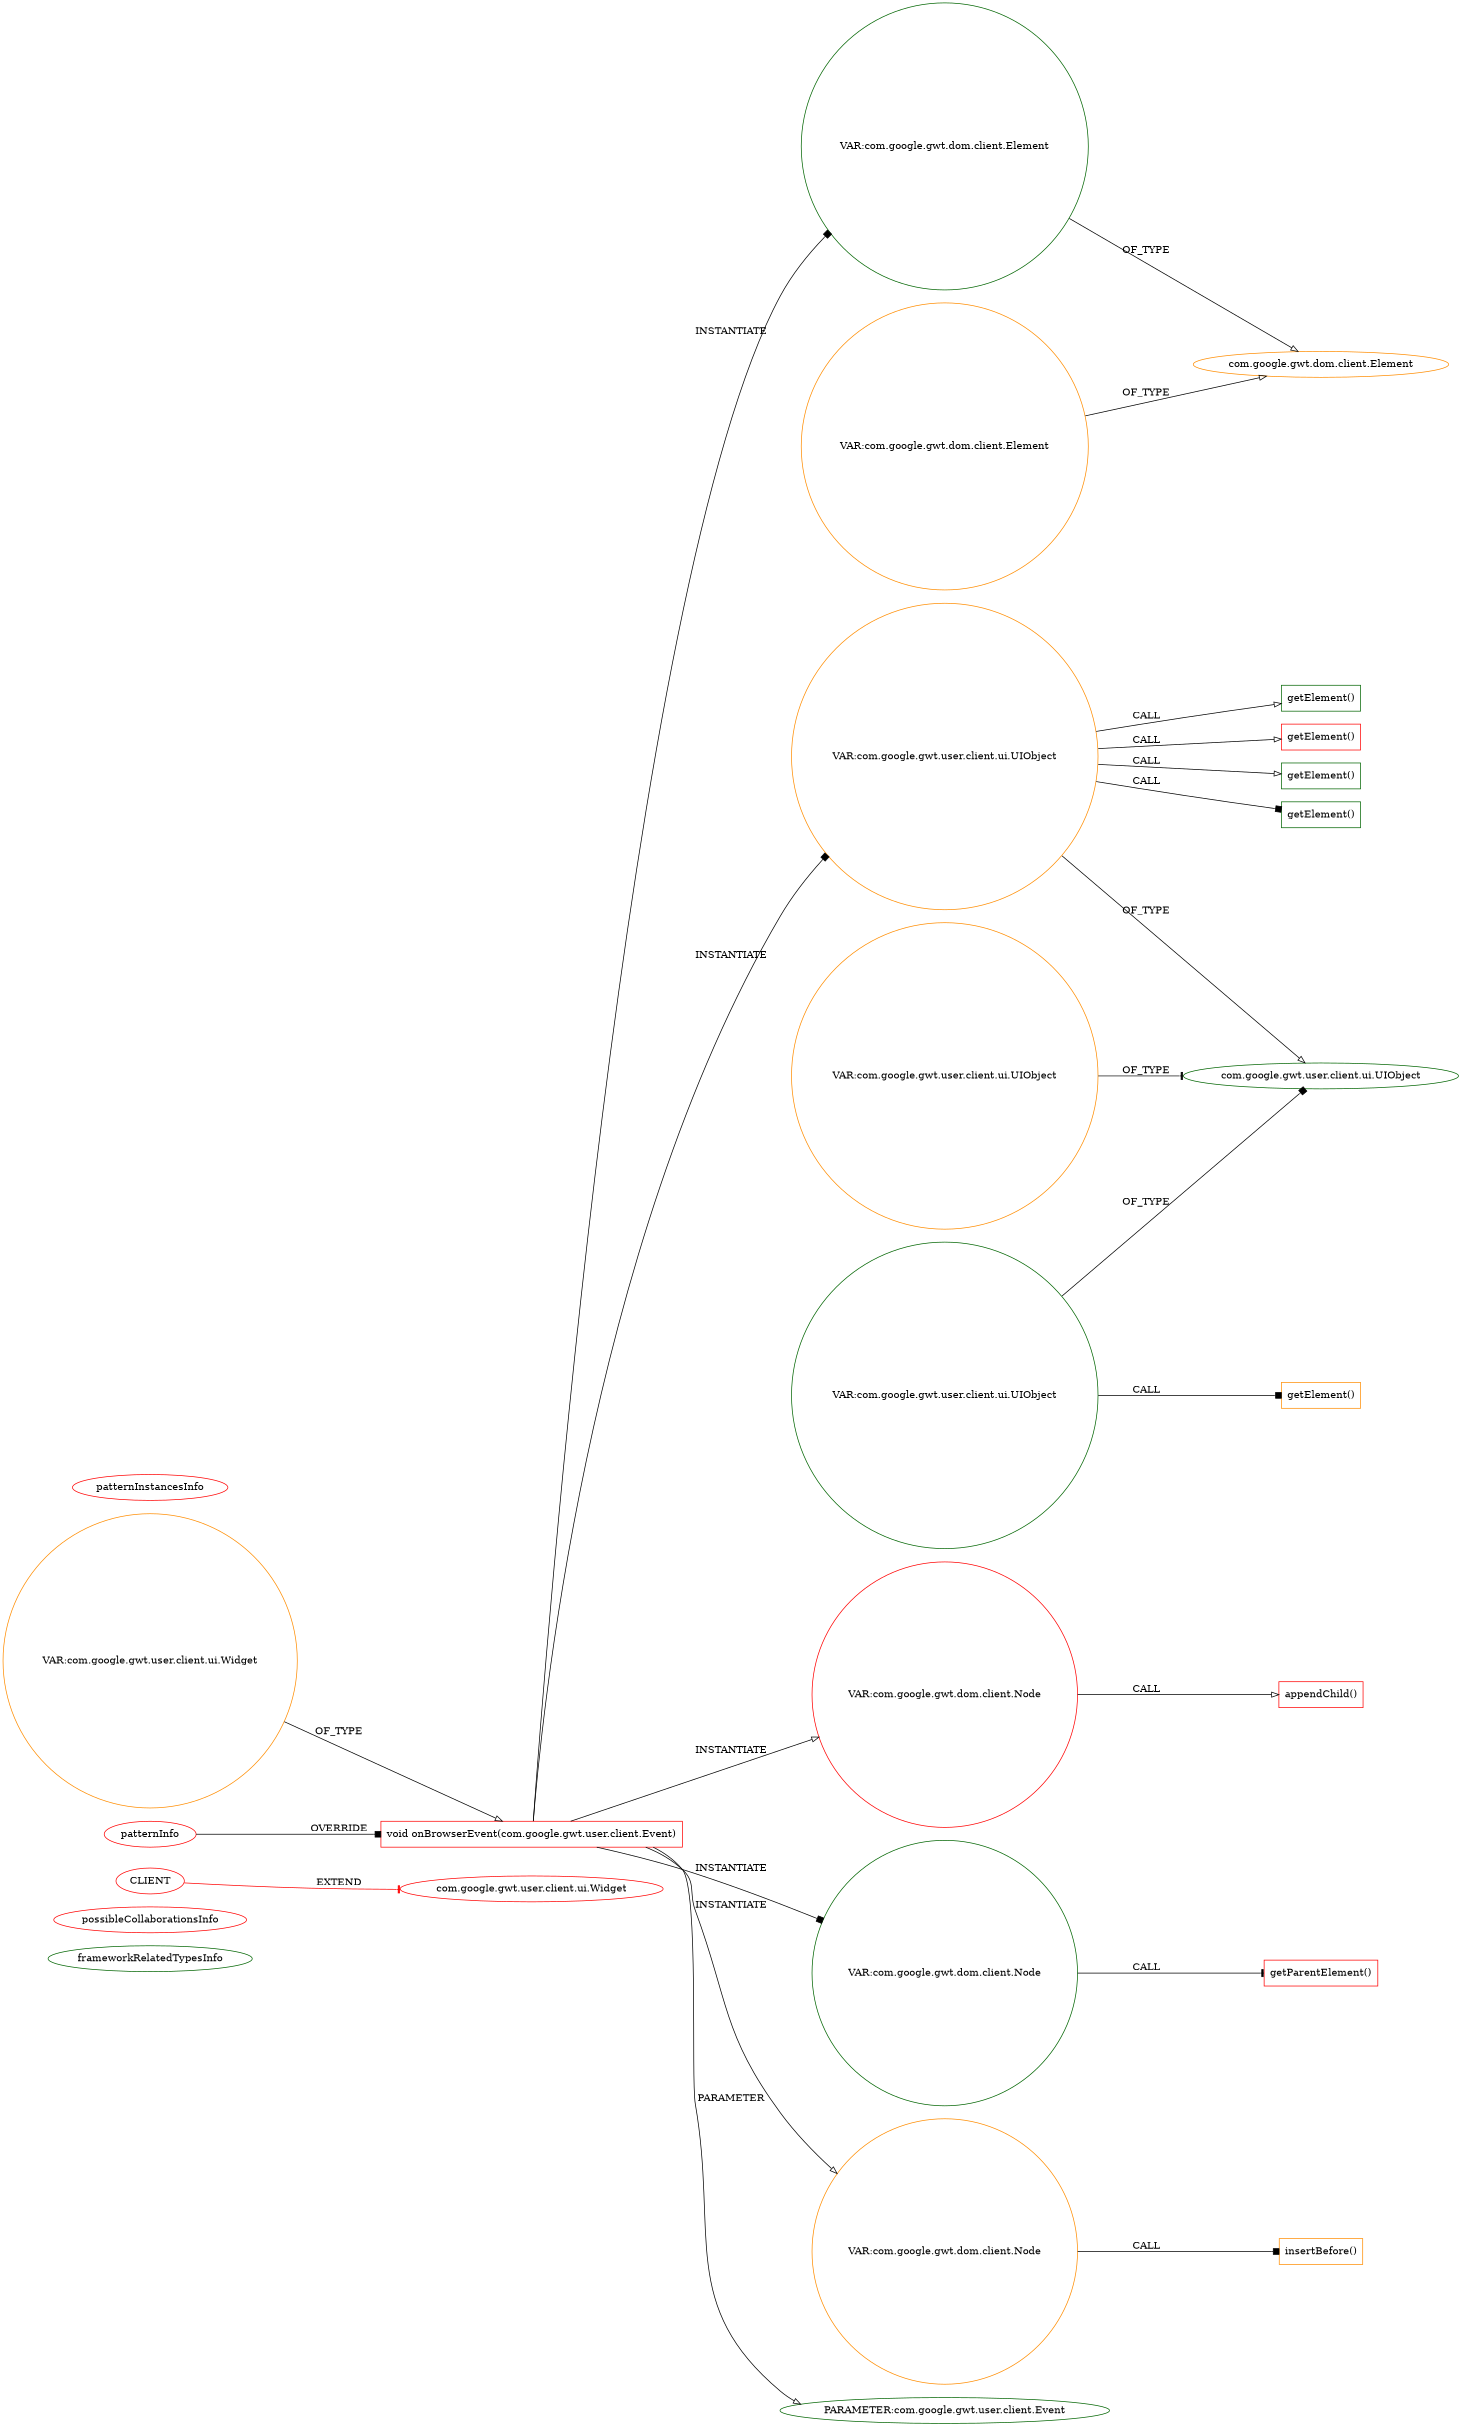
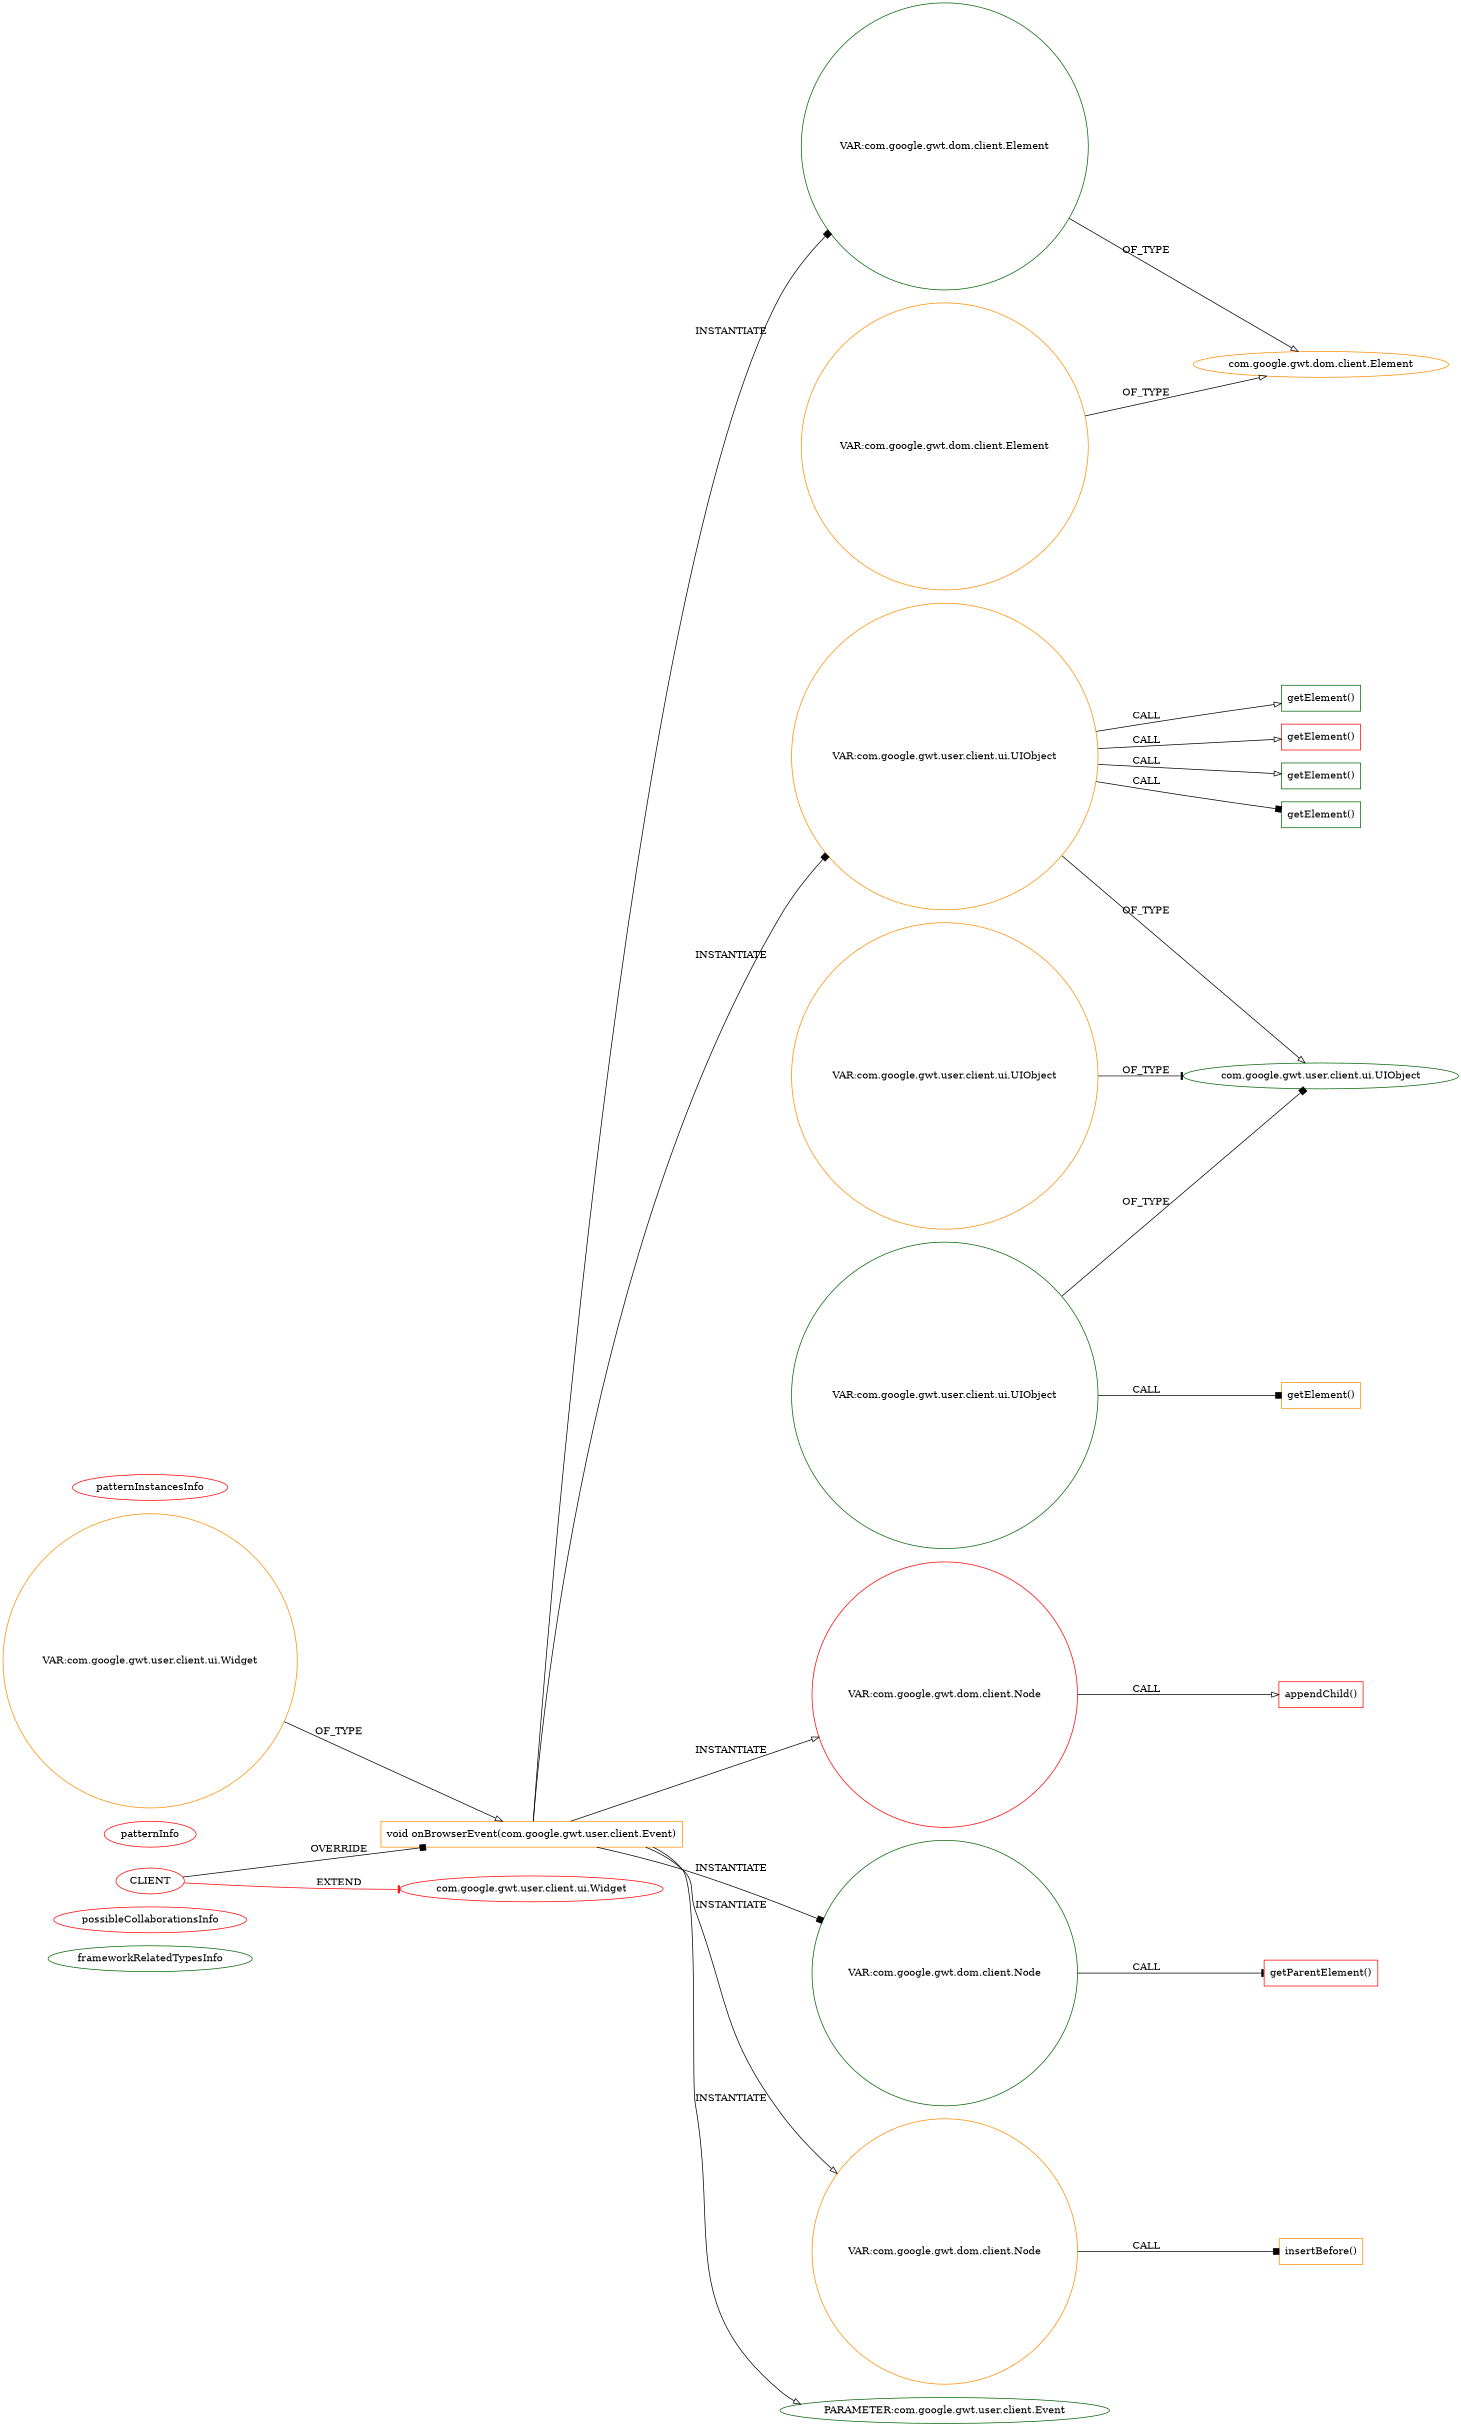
(285, 1834) -> (301, 1863)
(532, 1834) -> (532, 1834)
(731, 2099) -> (731, 2099)
